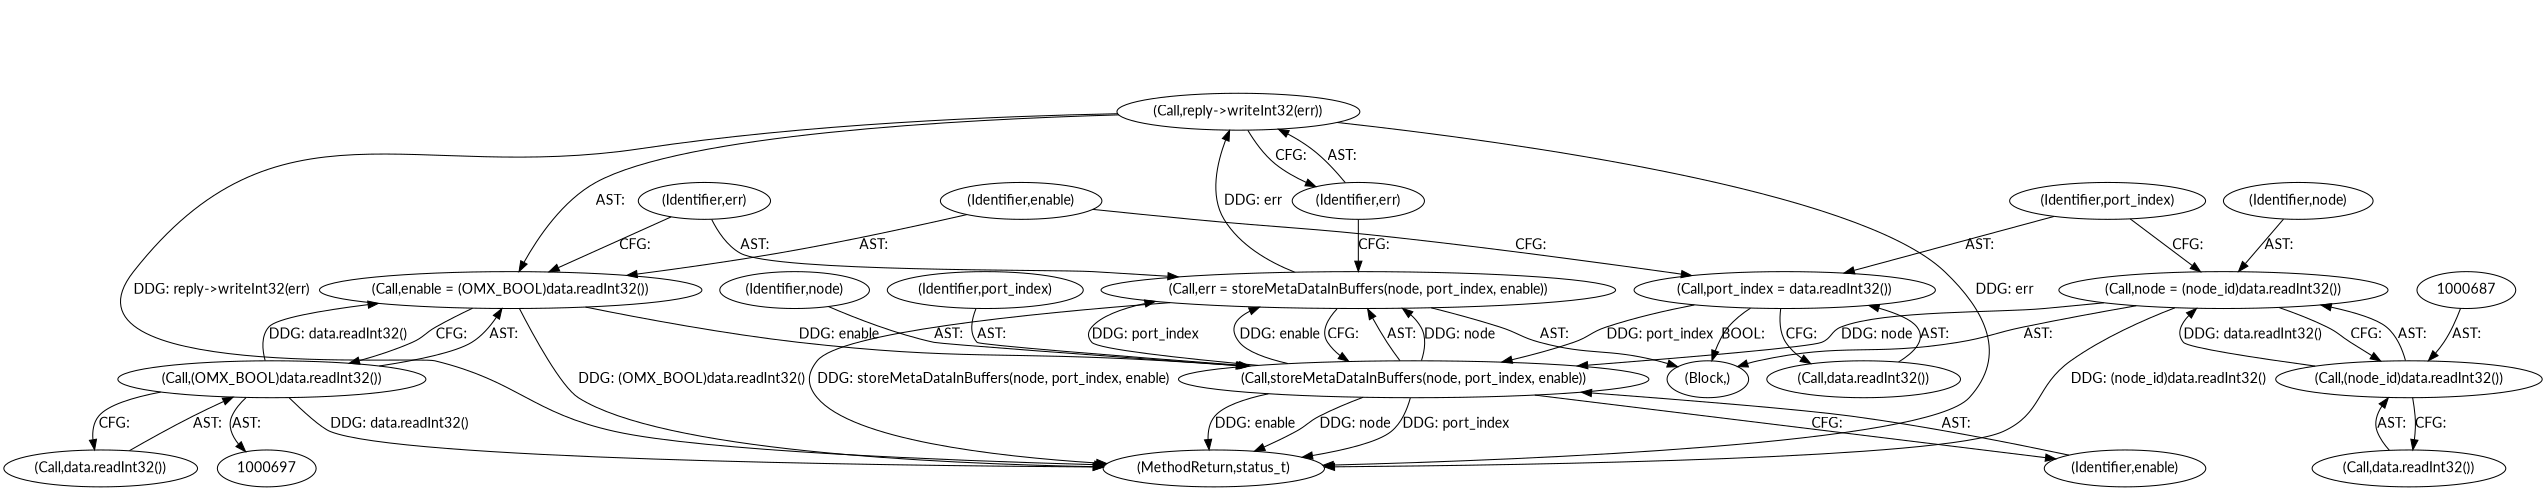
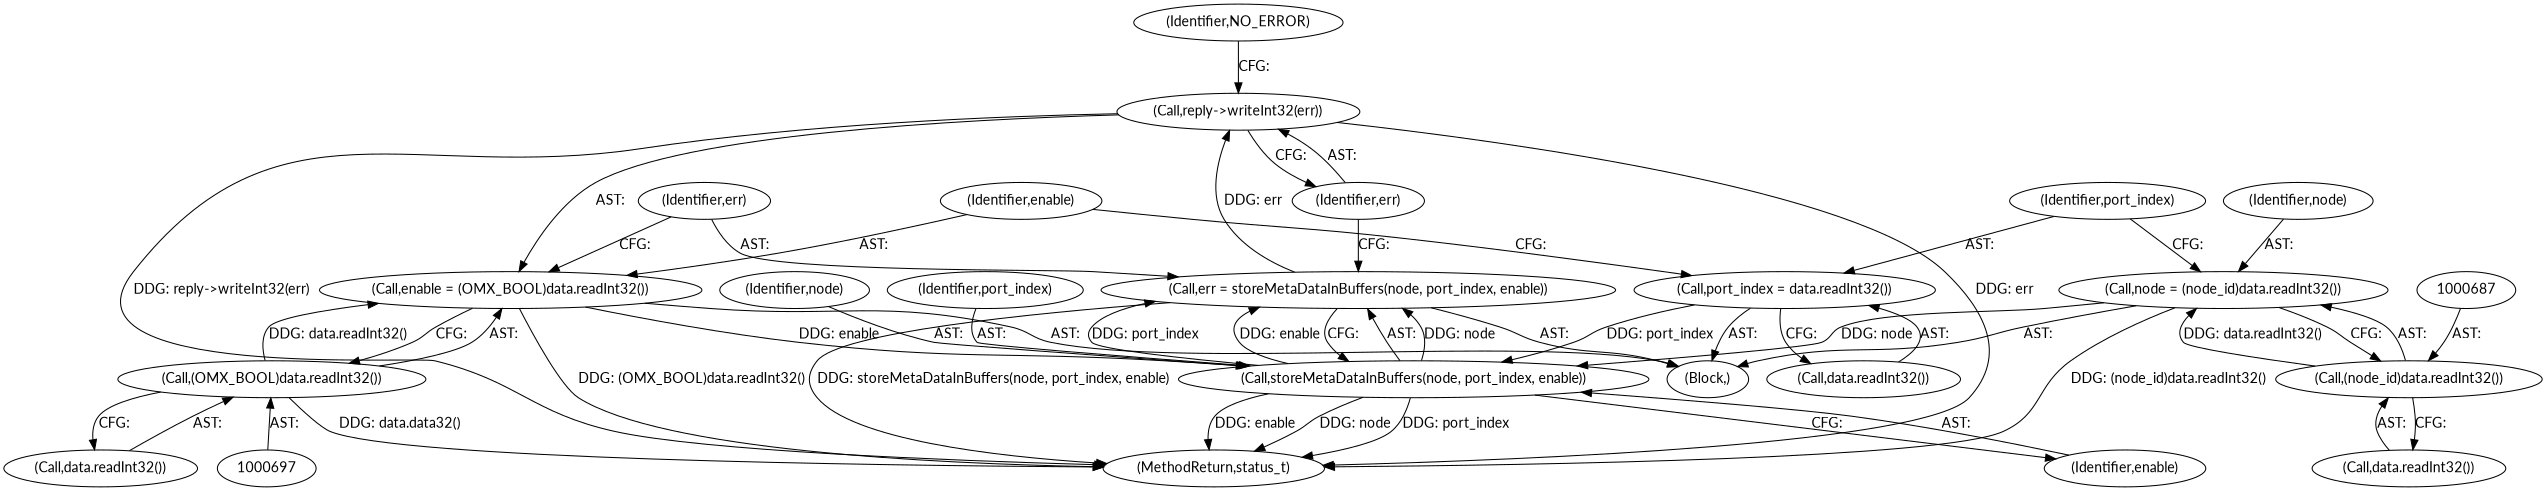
none -> (1238, 23)
(1745, 335) -> (1745, 335)
none -> (1206, 353)
(231, 419) -> (269, 429)
(400, 424) -> (400, 424)
